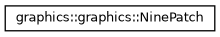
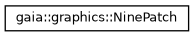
(110, 18) -> (97, 18)
